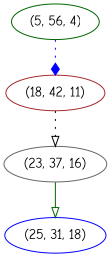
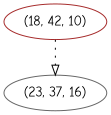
(55, 22) -> none
(55, 93) -> (55, 22)
(55, 235) -> none
